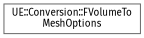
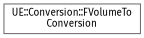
(72, 19) -> (72, 19)
